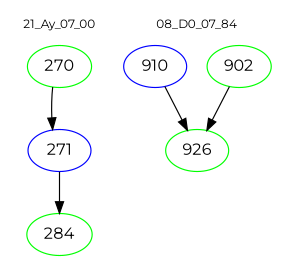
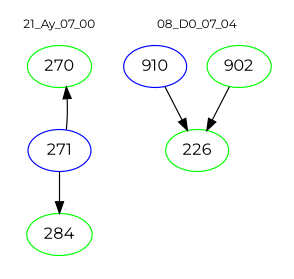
(197, 25) -> (197, 25)
(52, 102) -> (67, 114)
(197, 150) -> (197, 150)
